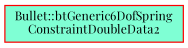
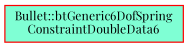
(94, 24) -> (94, 24)
